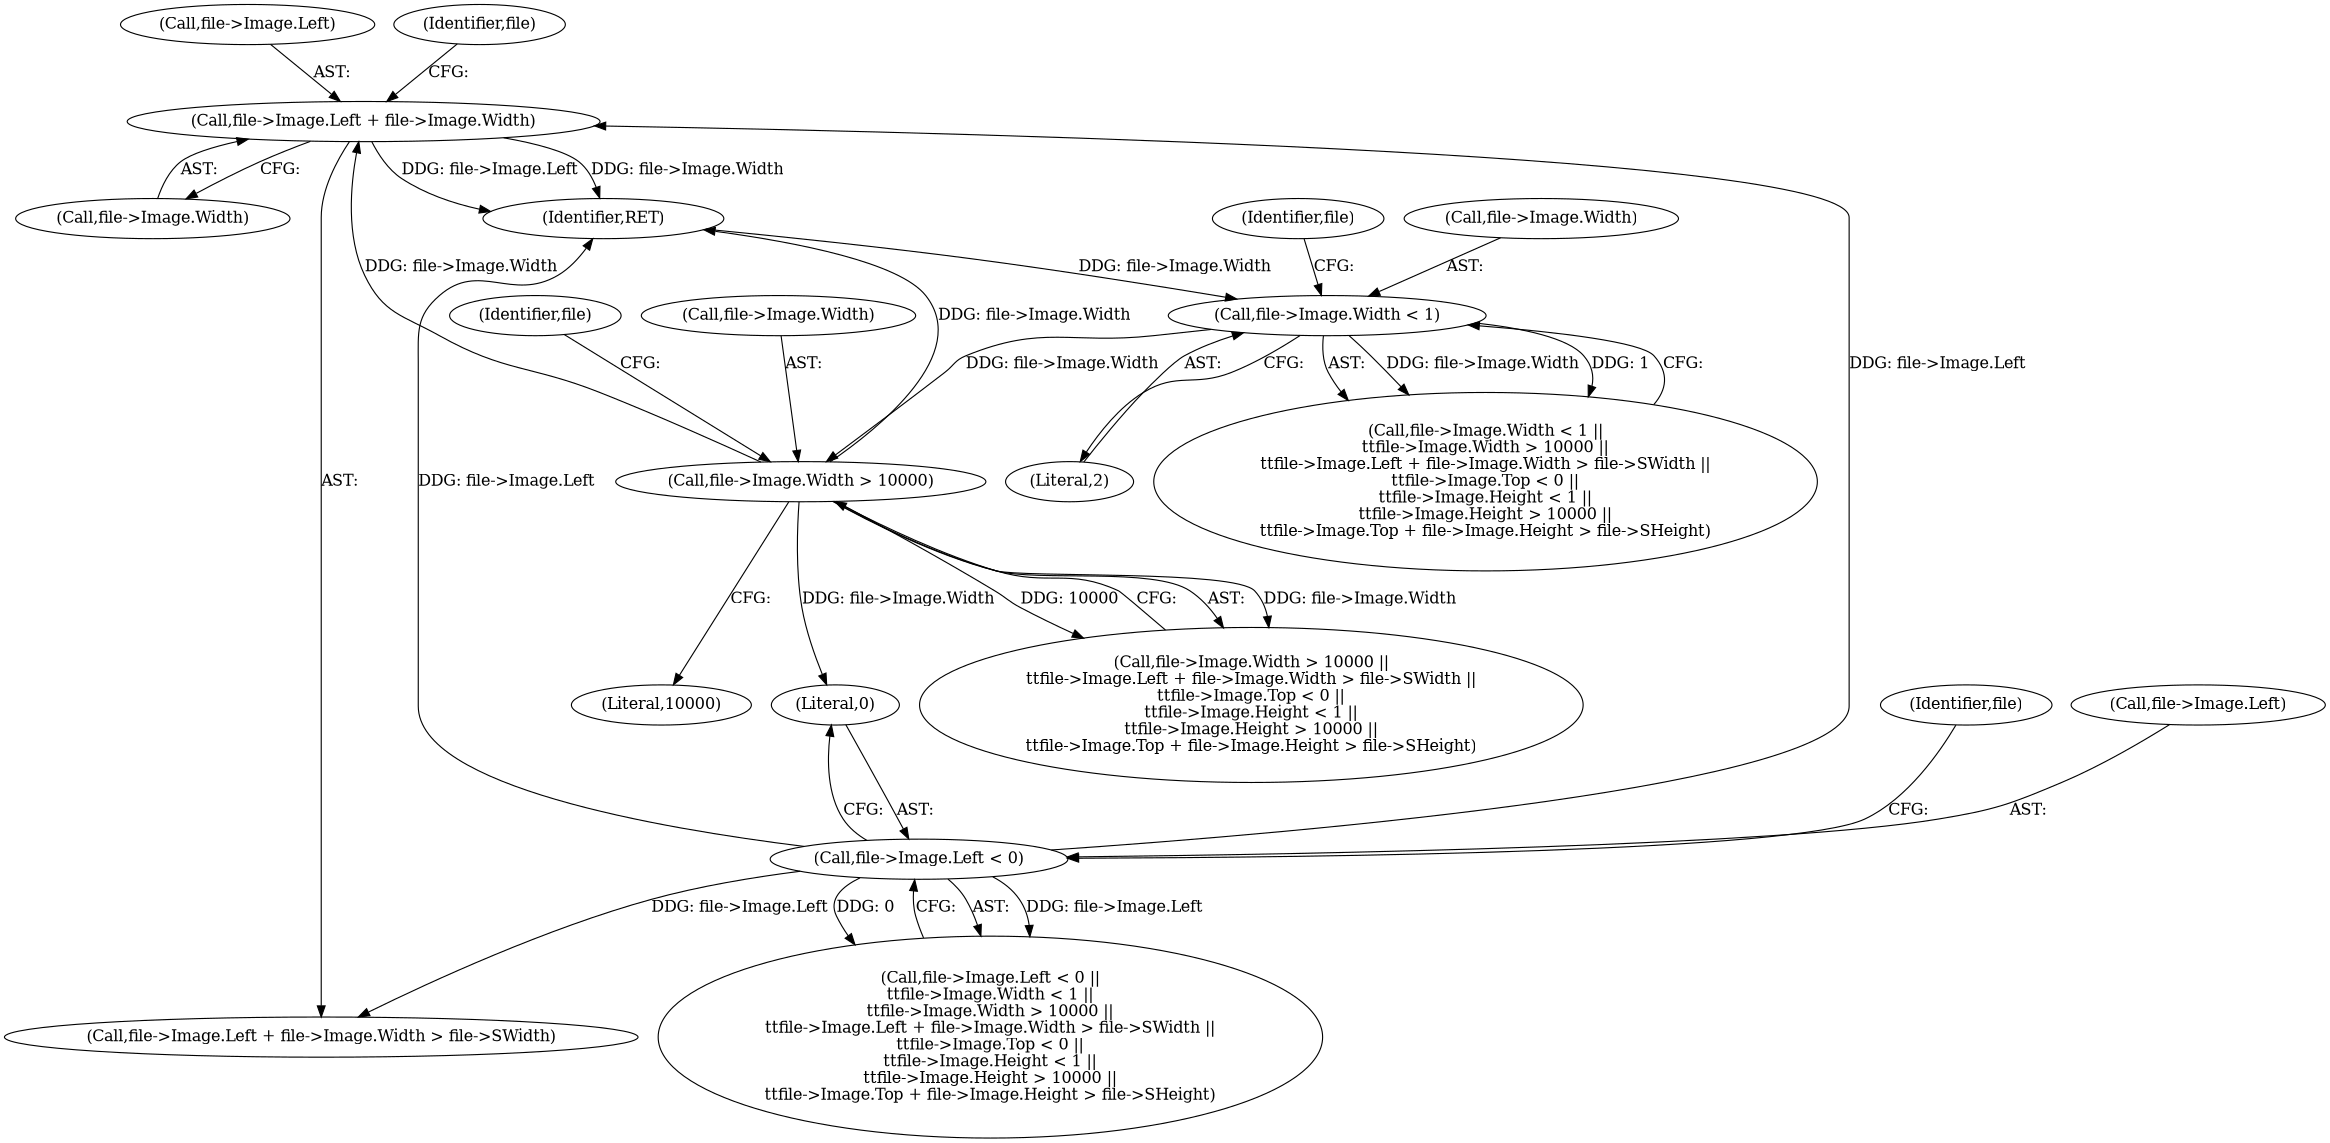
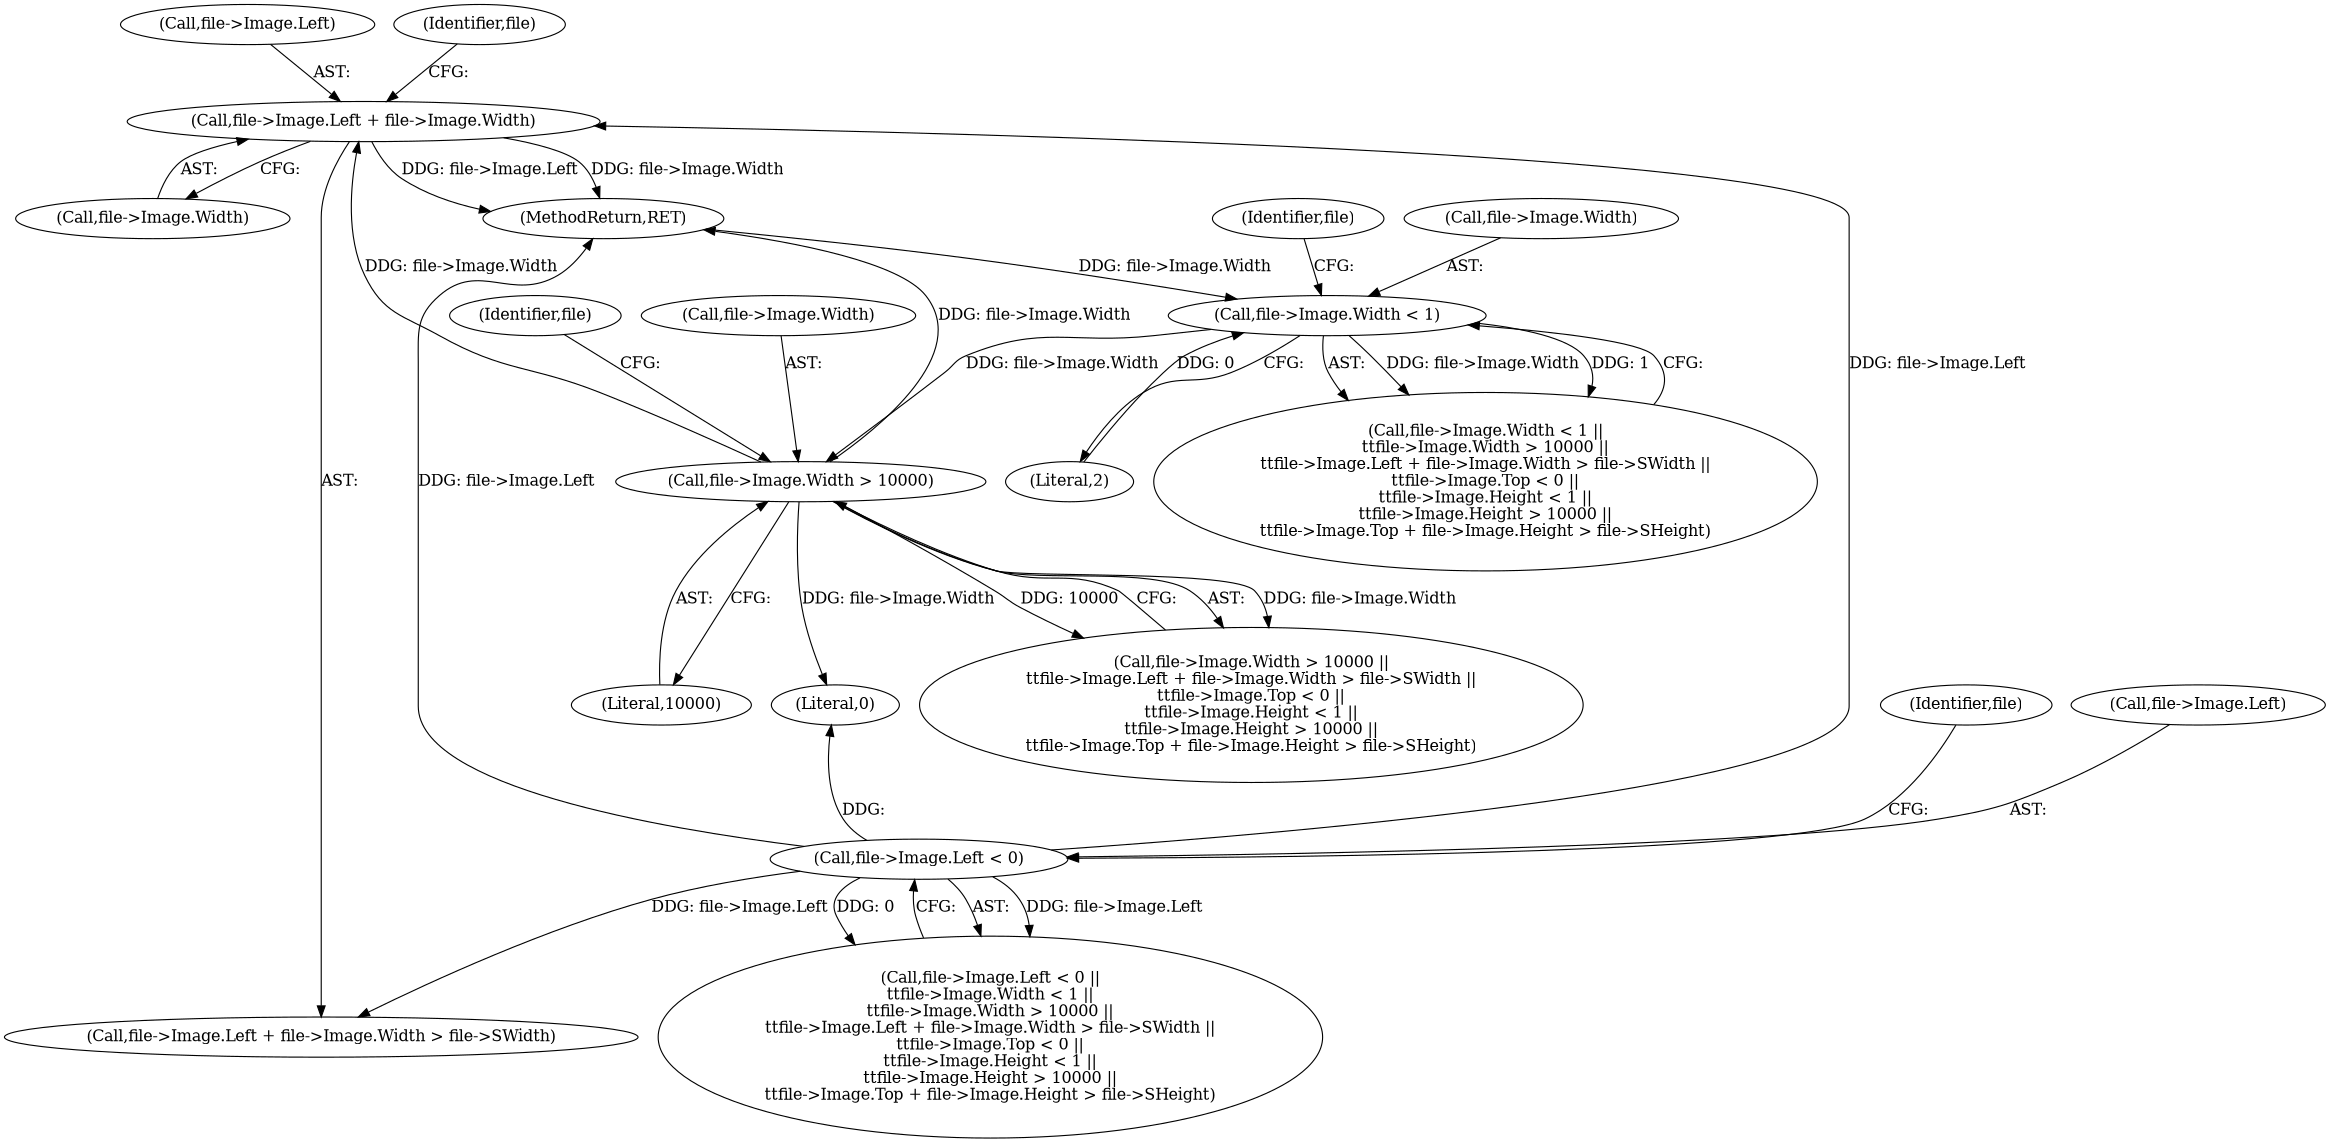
(603, 219) -> (603, 219)
(1206, 364) -> (1206, 364)
none -> (682, 581)
(875, 777) -> none
(866, 811) -> (866, 811)
